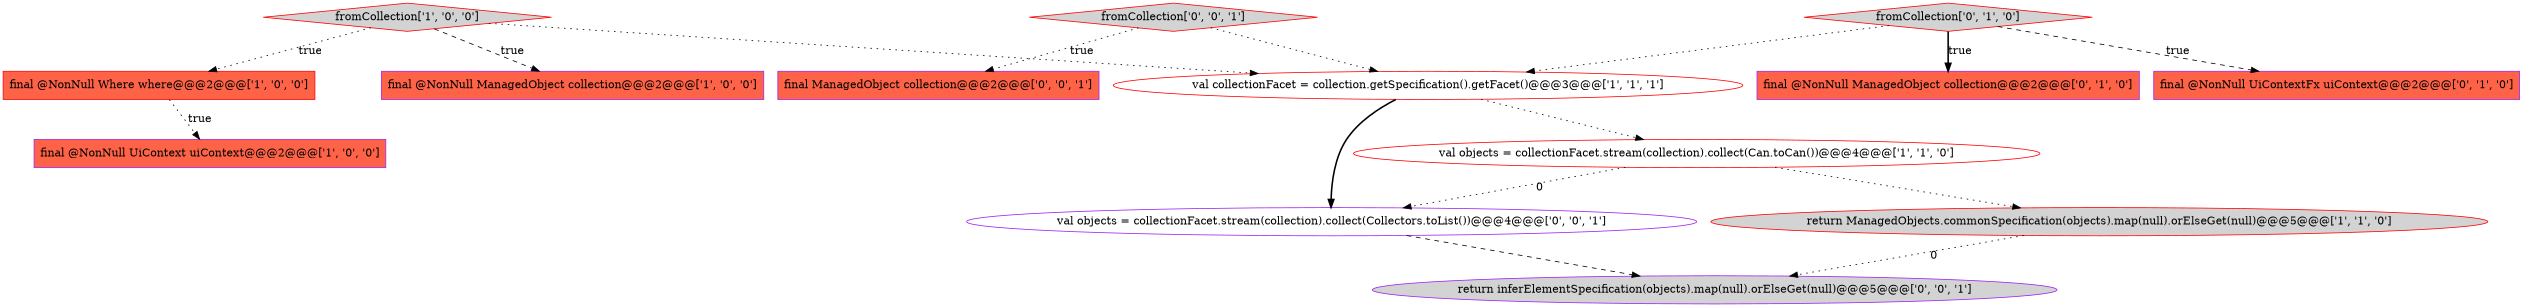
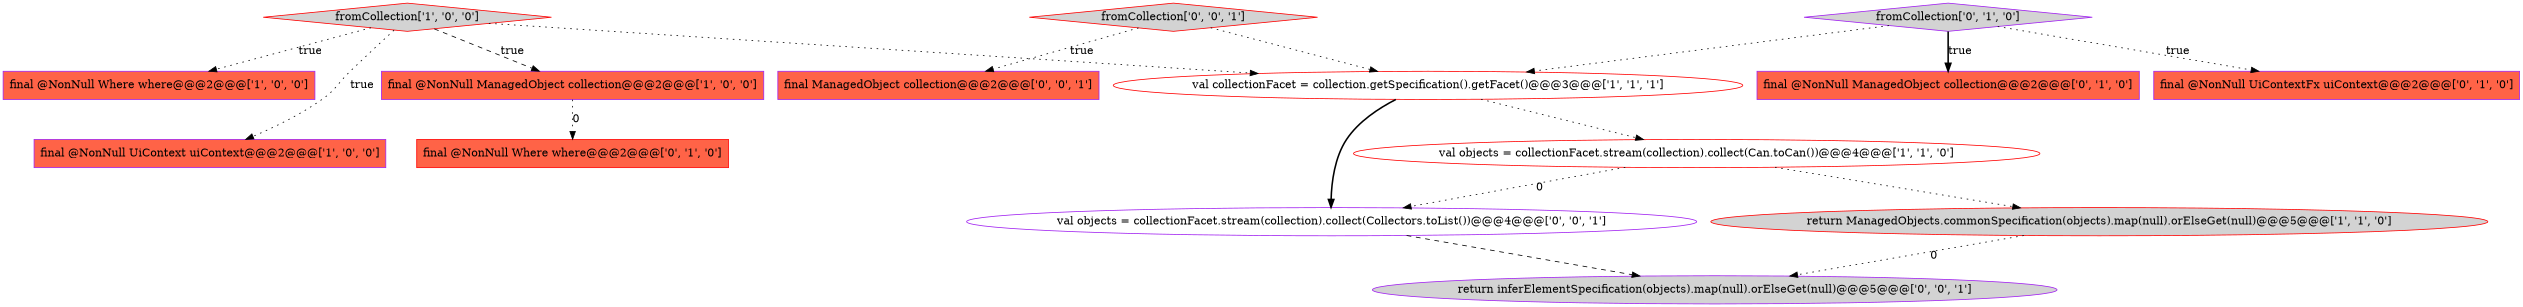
(1948, 17) -> (1948, 17)
(2124, 48) -> (2124, 48)
(159, 85) -> (159, 85)
(182, 116) -> (331, 93)
none -> (573, 154)
